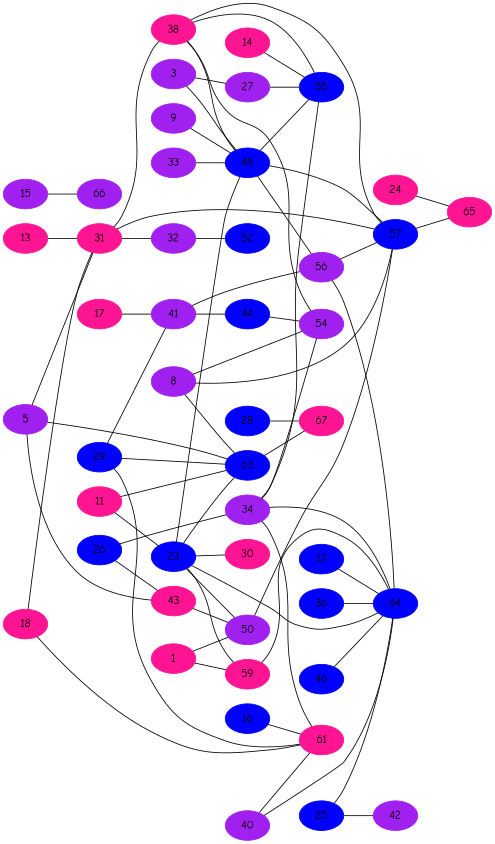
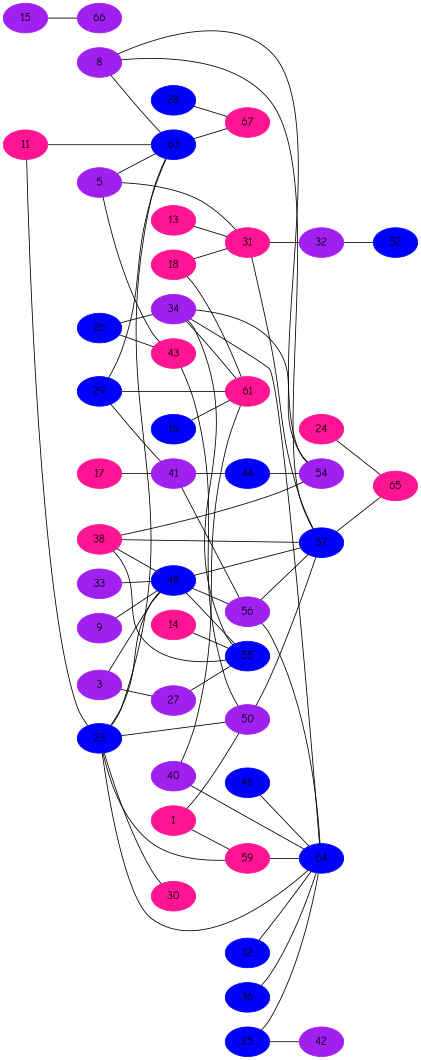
(136, 134) -> none
